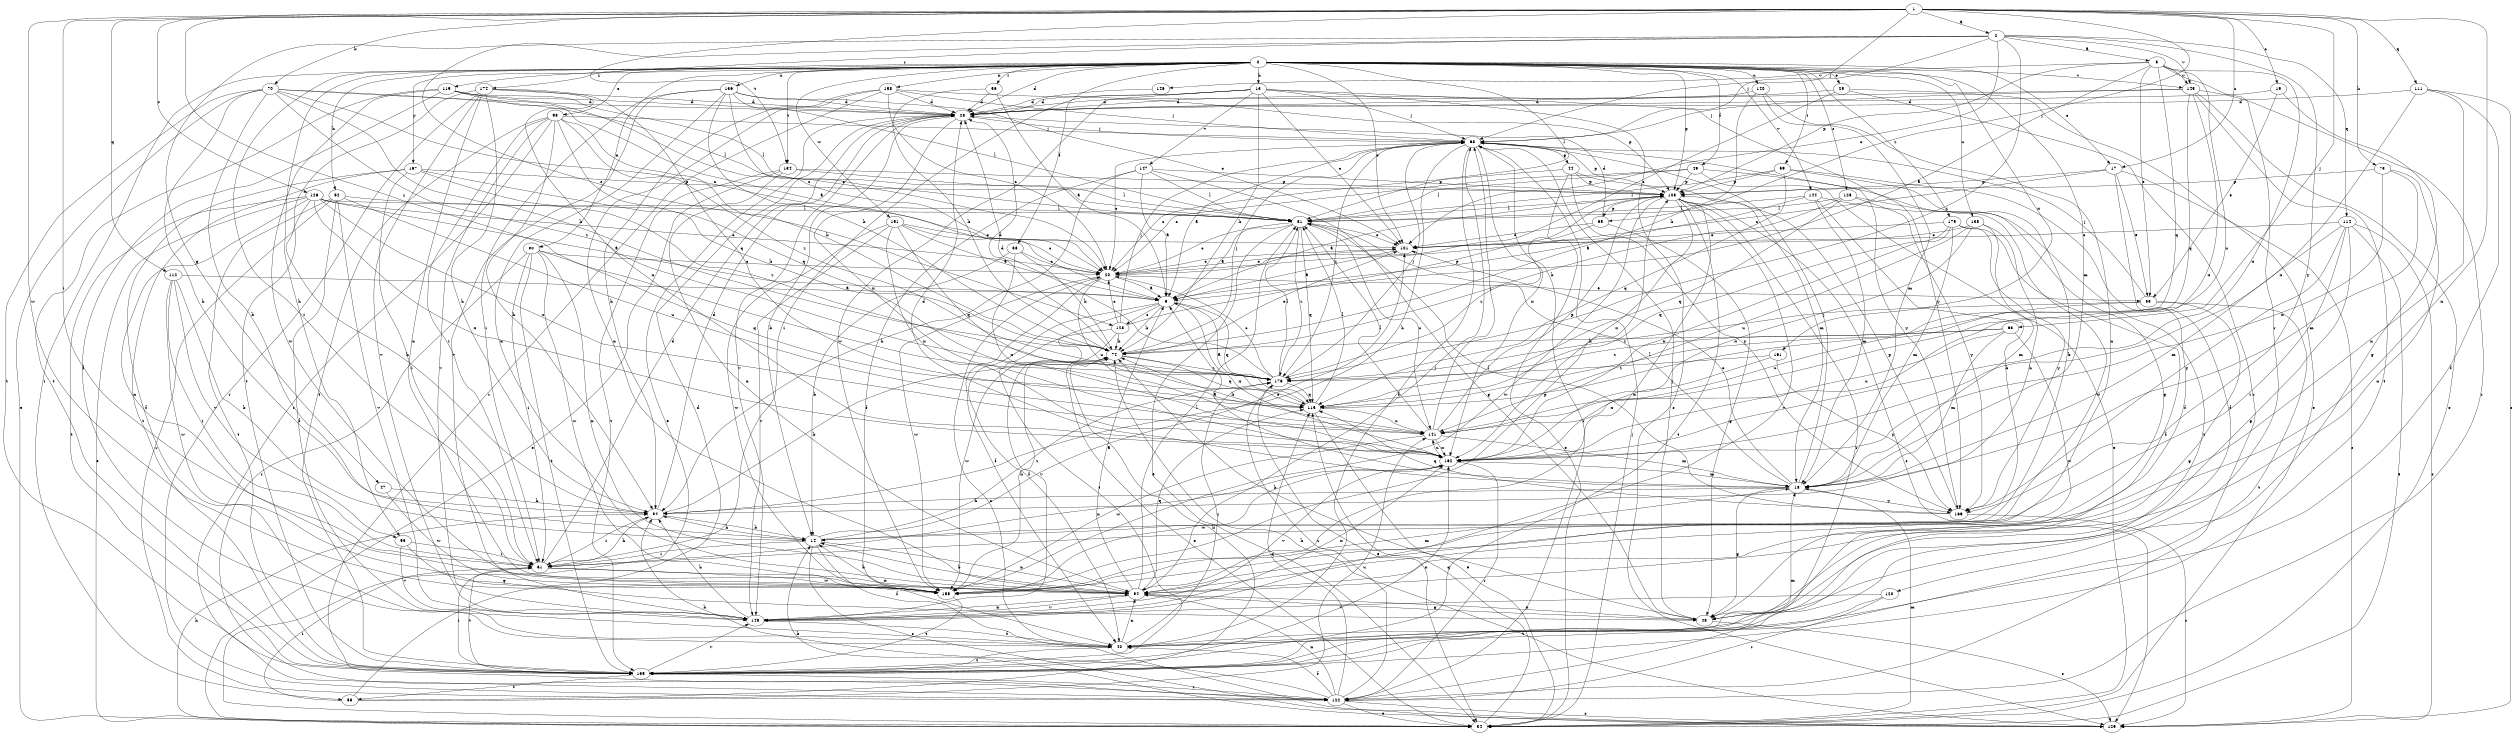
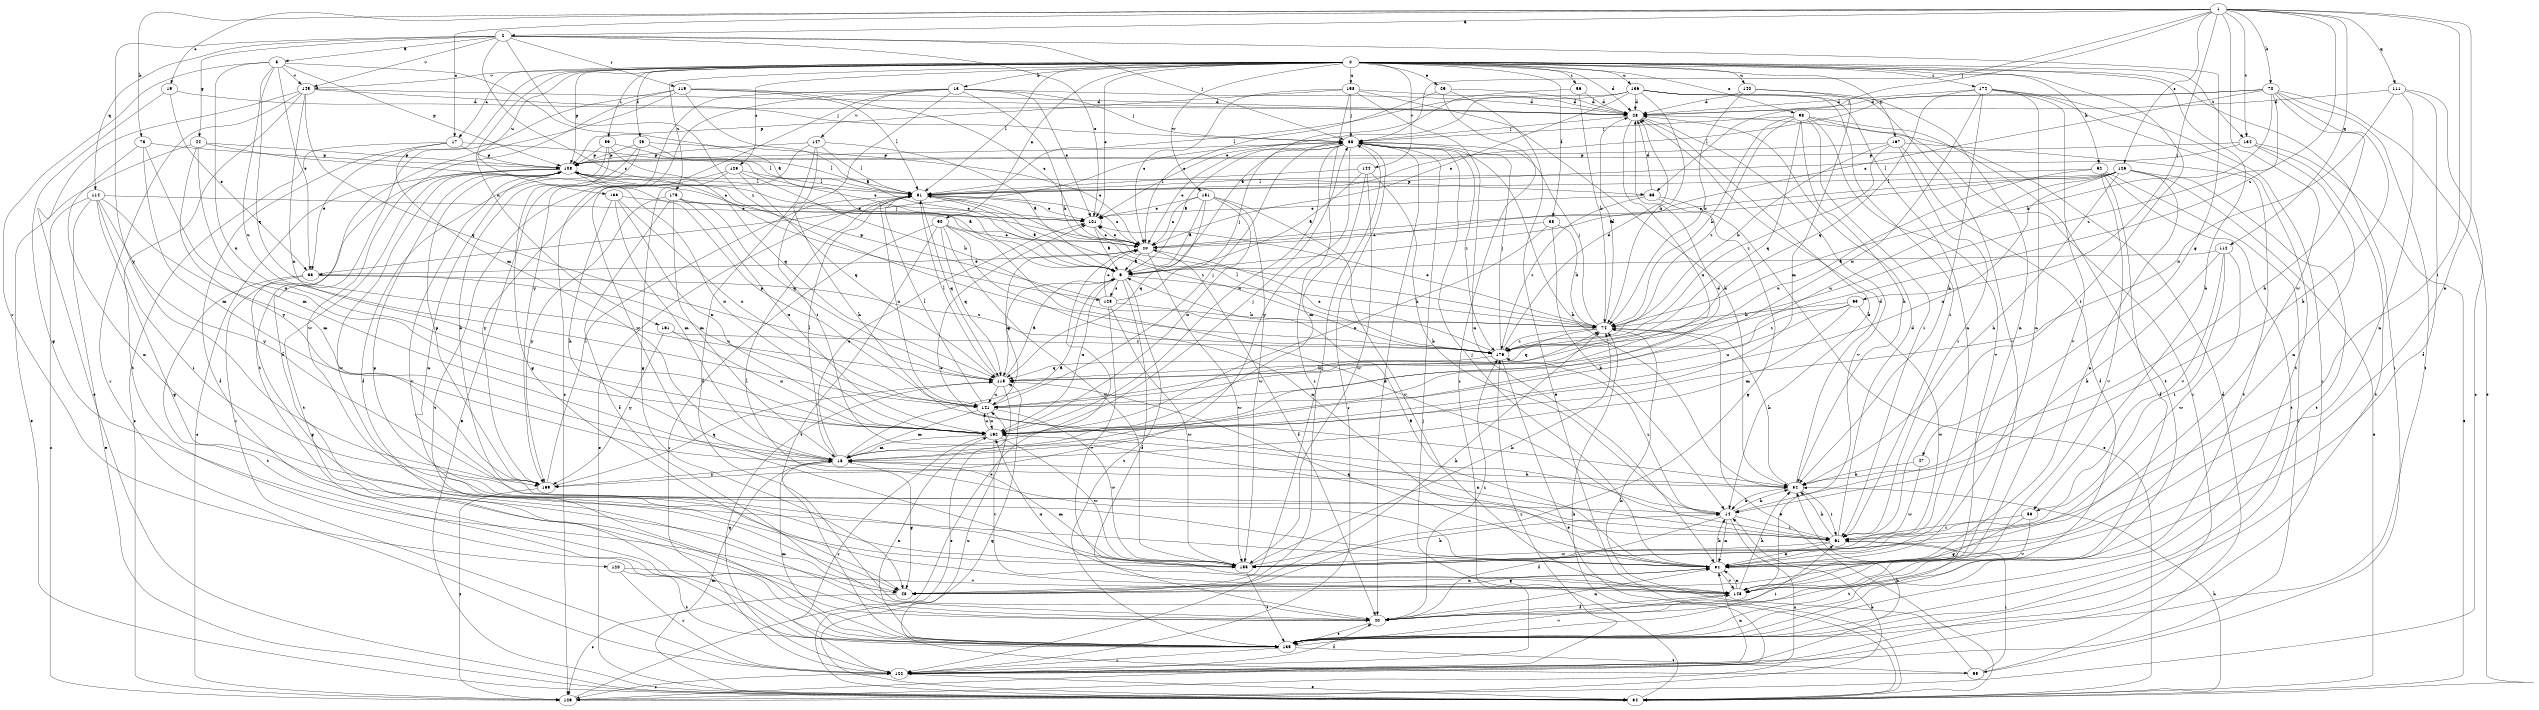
(1161, 89) -> none
(1526, 146) -> (311, 45)
(267, 706) -> (2151, 536)
